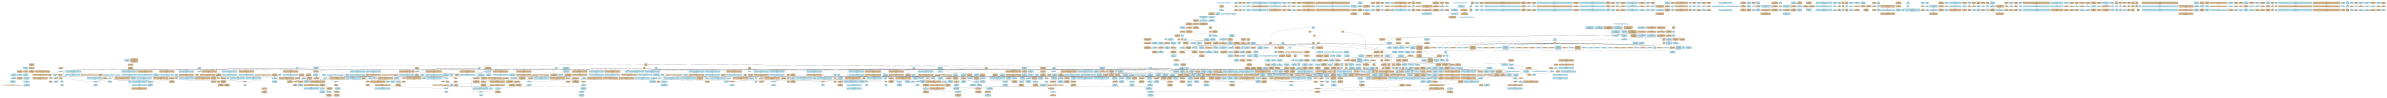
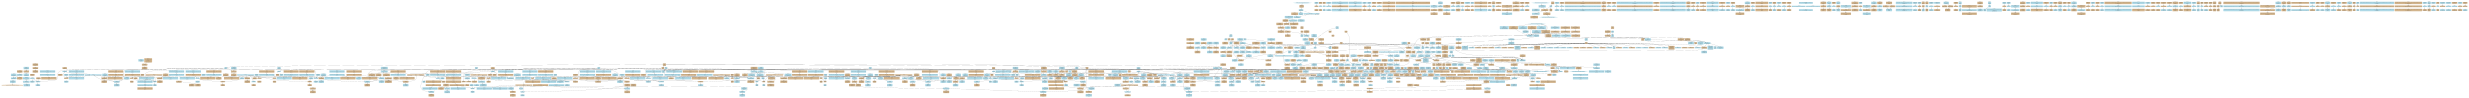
(1150, 75) -> none
